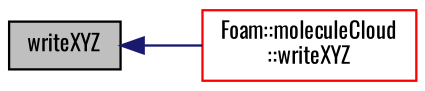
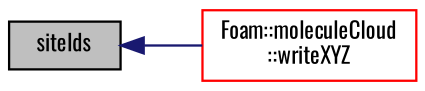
(65, 46) -> (65, 46)
